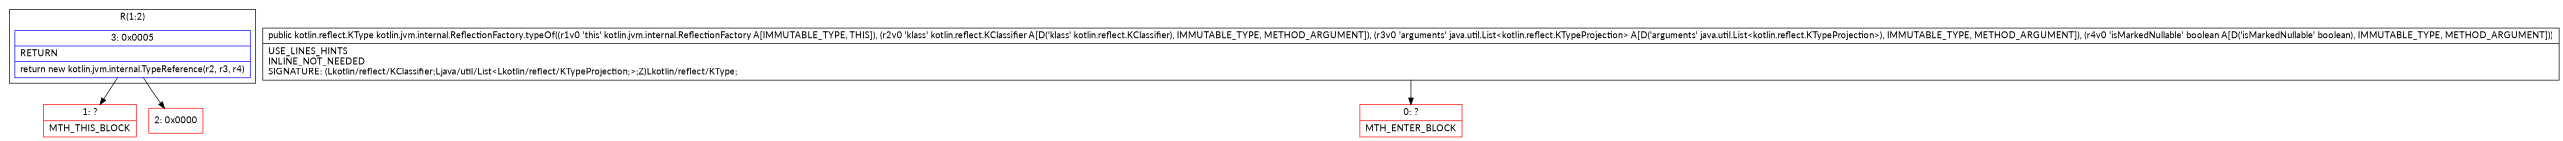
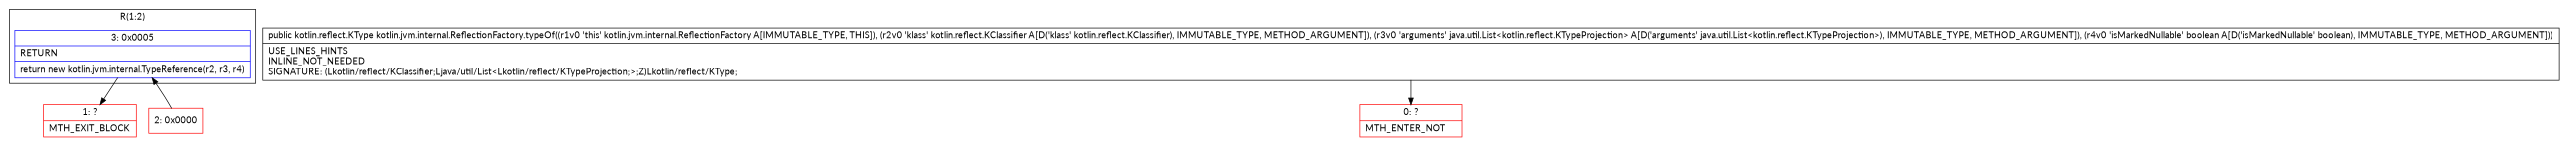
(152, 90) -> (164, 96)
(90, 129) -> (90, 129)
(1411, 129) -> (1406, 129)
